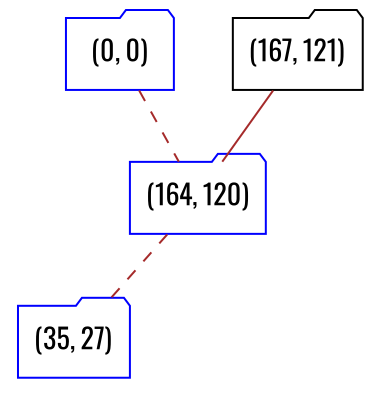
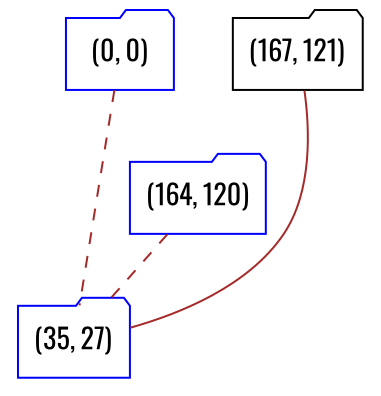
(159, 126) -> (97, 198)
(248, 126) -> (273, 248)
